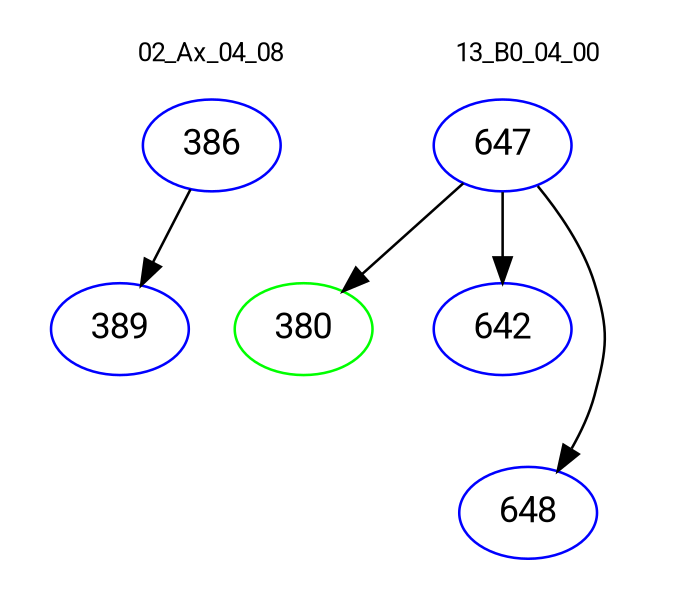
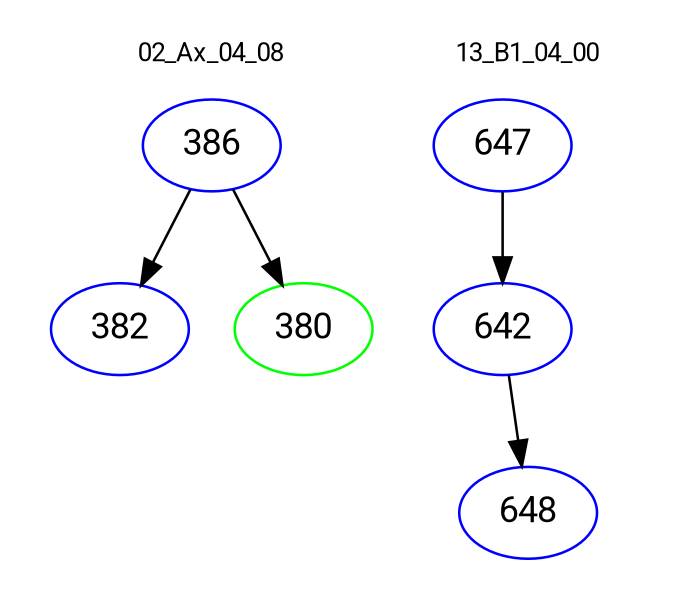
(528, 55) -> (528, 55)
(430, 213) -> (252, 226)
(602, 312) -> (513, 408)
(120, 329) -> (120, 329)
